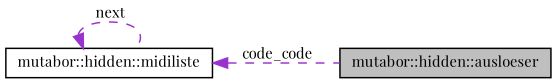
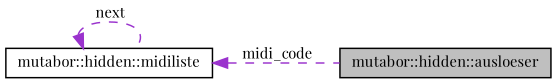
(276, 55) -> (276, 55)
